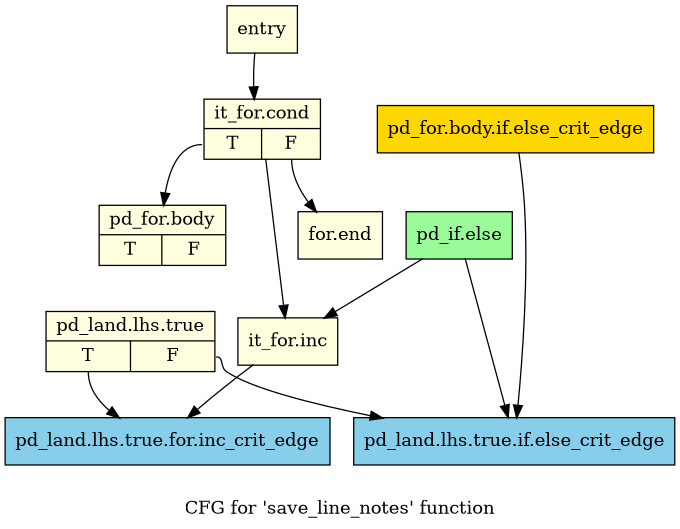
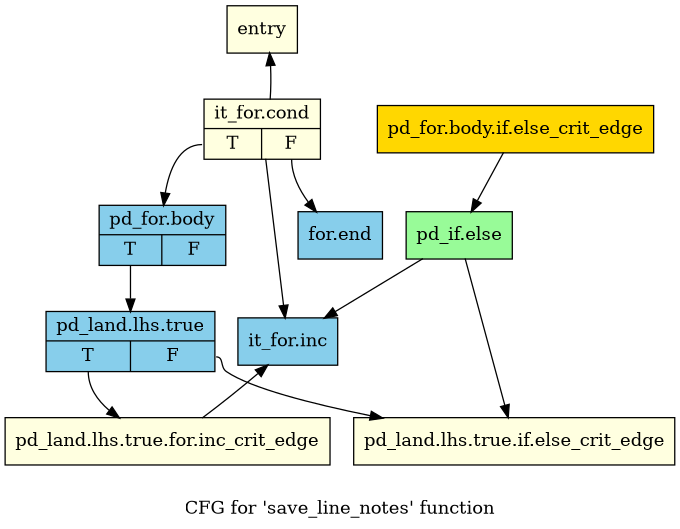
(254, 70) -> (271, 83)
(162, 235) -> (162, 235)
(340, 235) -> (340, 235)
(526, 279) -> (490, 177)
none -> (130, 282)
(130, 342) -> (130, 342)
(288, 342) -> (288, 342)
(225, 387) -> (230, 396)
(168, 441) -> (168, 441)
(514, 441) -> (514, 441)
